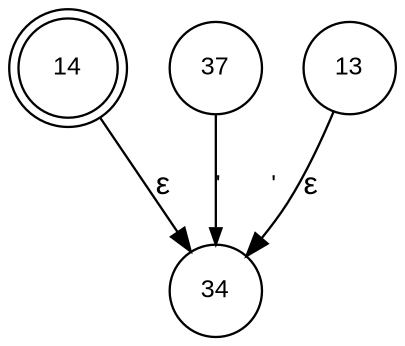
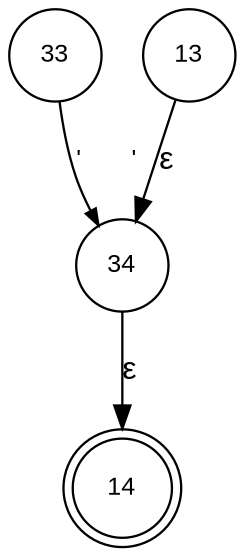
(216, 68) -> (55, 55)
(139, 175) -> (122, 359)
